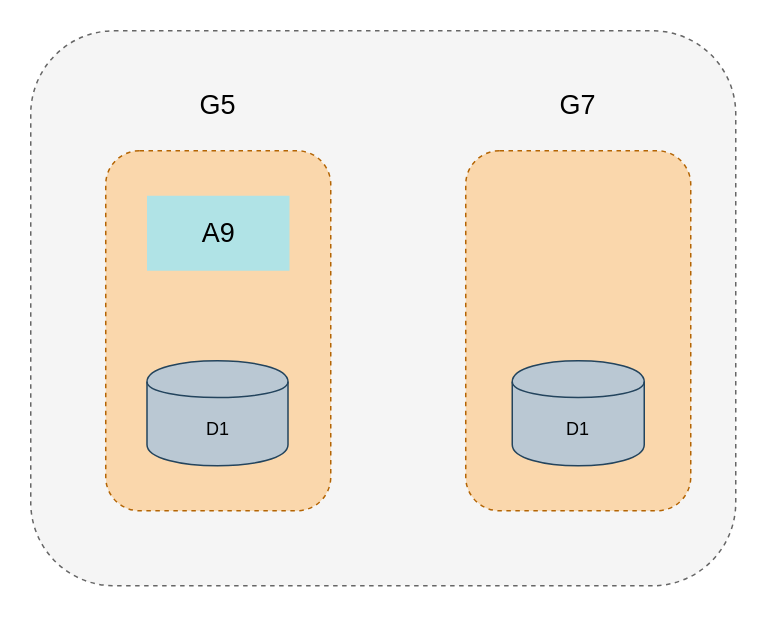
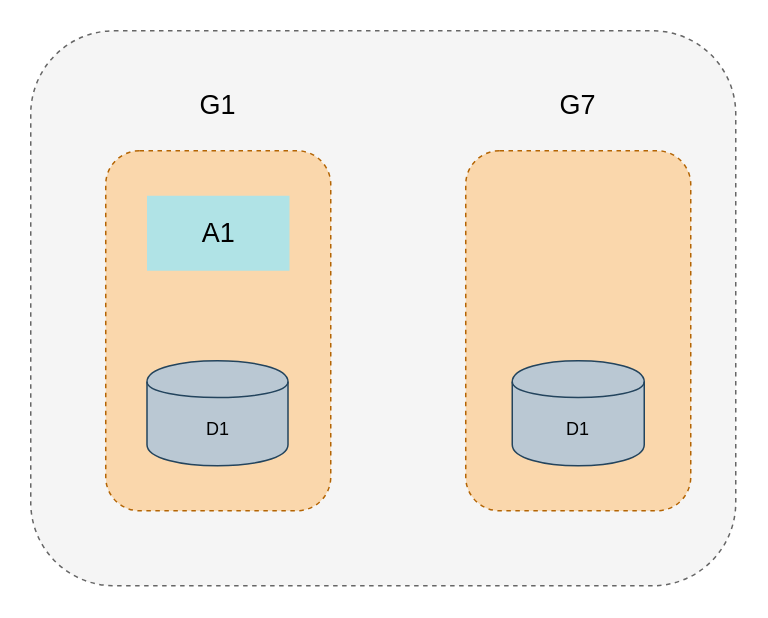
(218, 106) -> (218, 106)
(219, 233) -> (219, 233)
